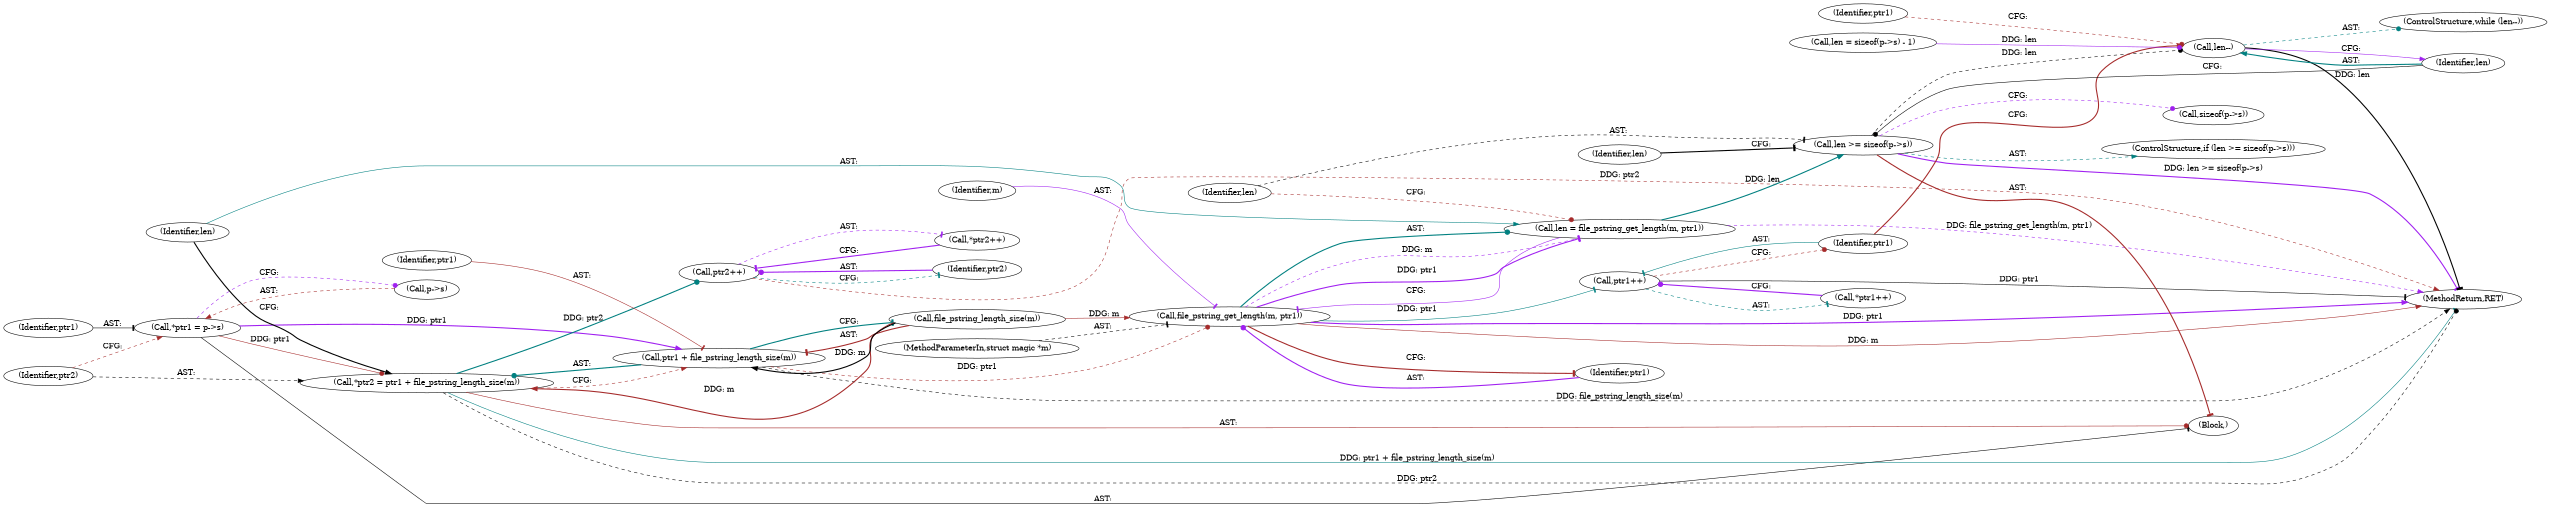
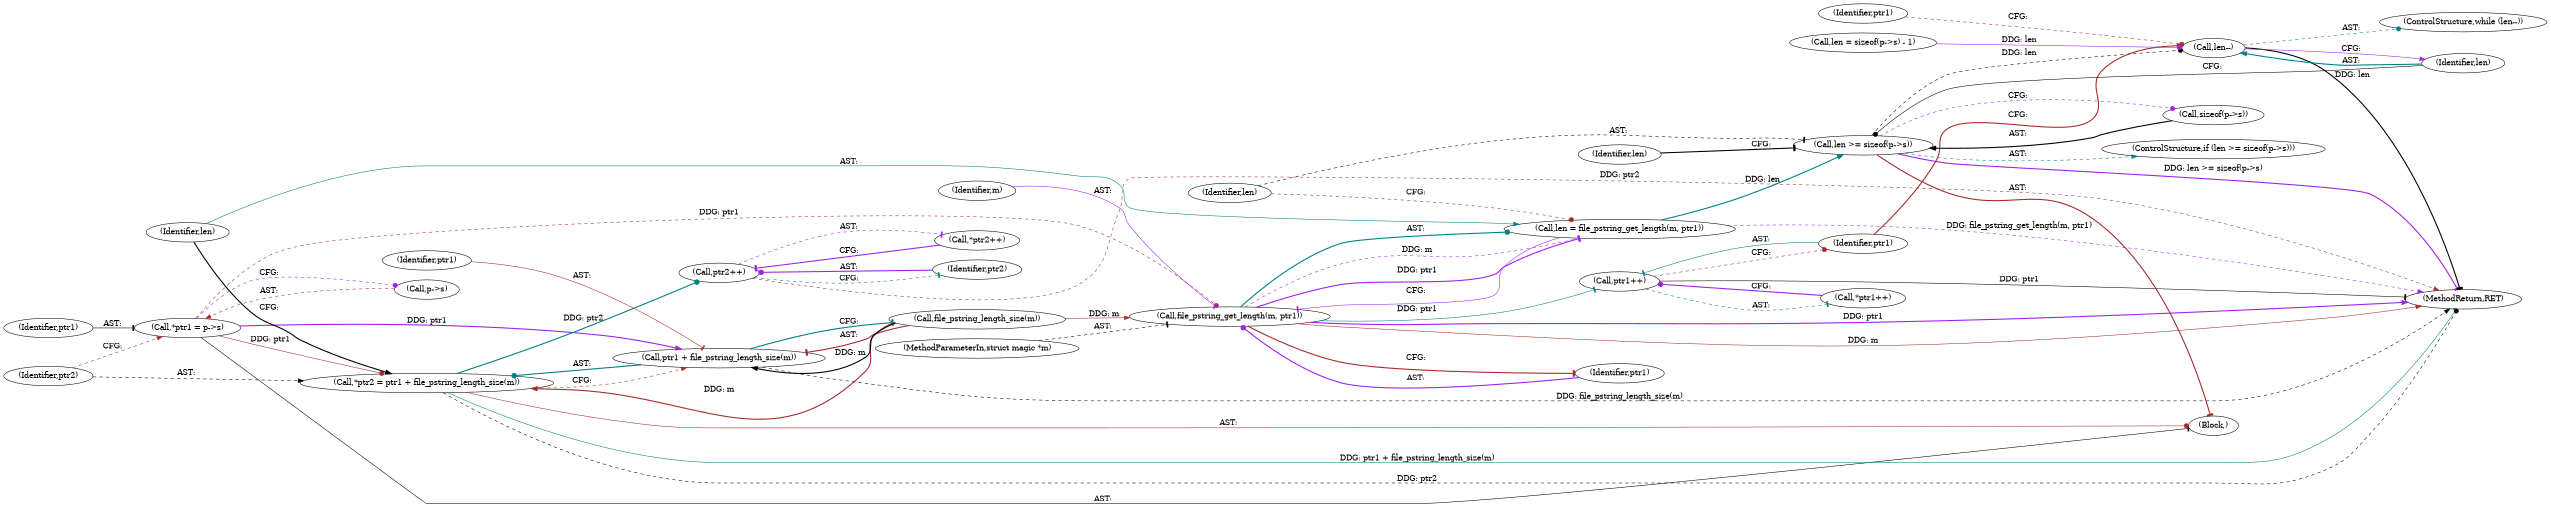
none -> (2055, 143)
(992, 380) -> (703, 219)
